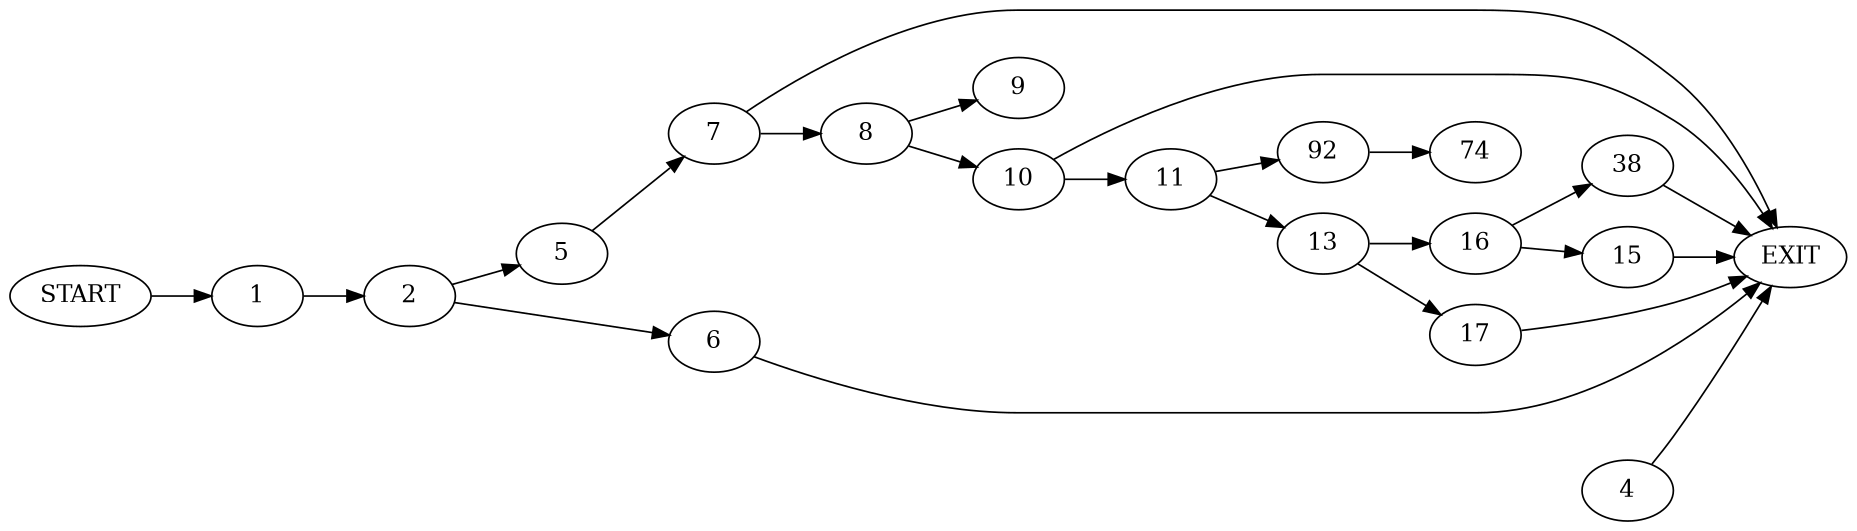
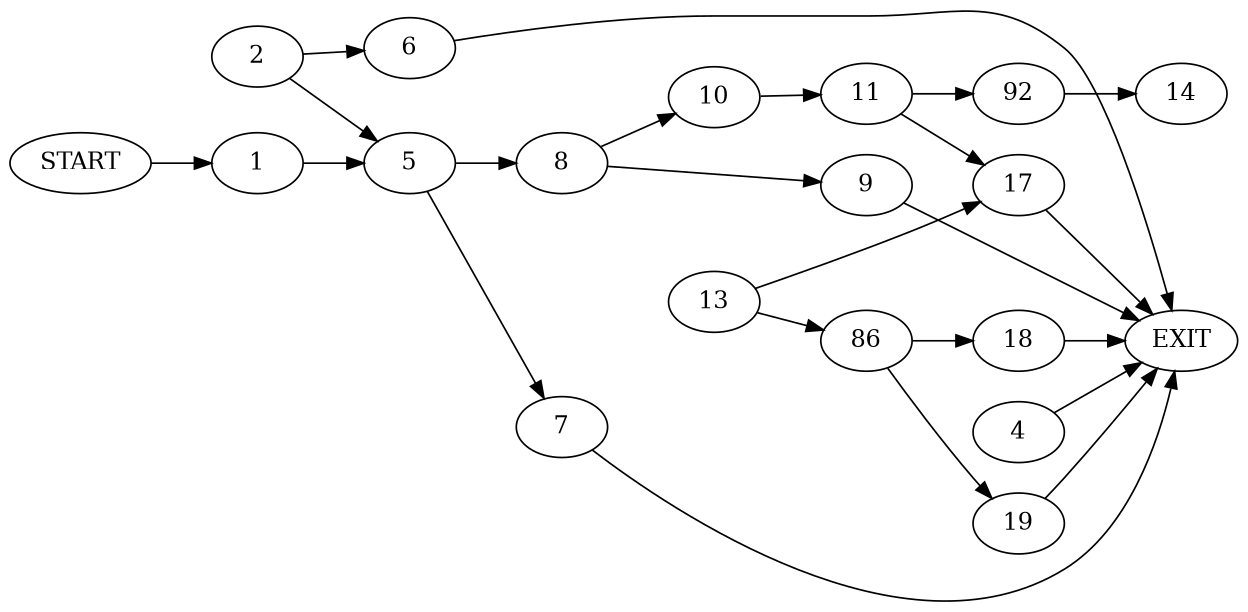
(1426, 74) -> (1014, 258)
(782, 134) -> (478, 163)
(1475, 152) -> (1181, 94)
(1628, 166) -> (1019, 341)
(1239, 208) -> (935, 135)
(1475, 244) -> (866, 341)
(1628, 257) -> (1019, 523)
(325, 296) -> (325, 163)
